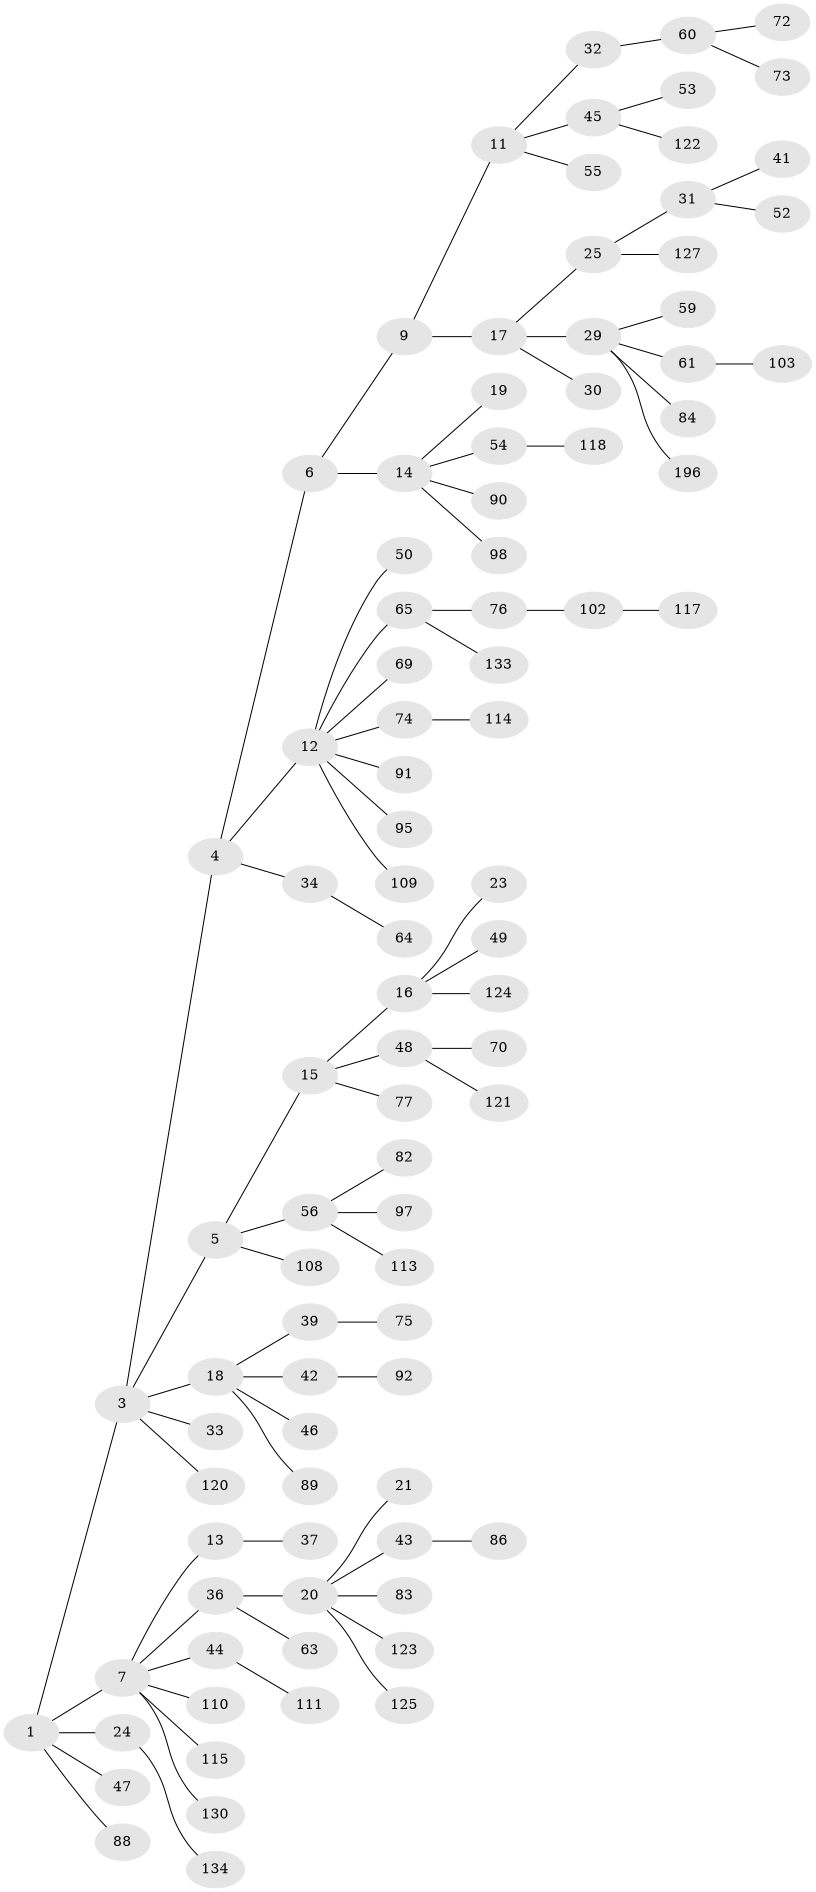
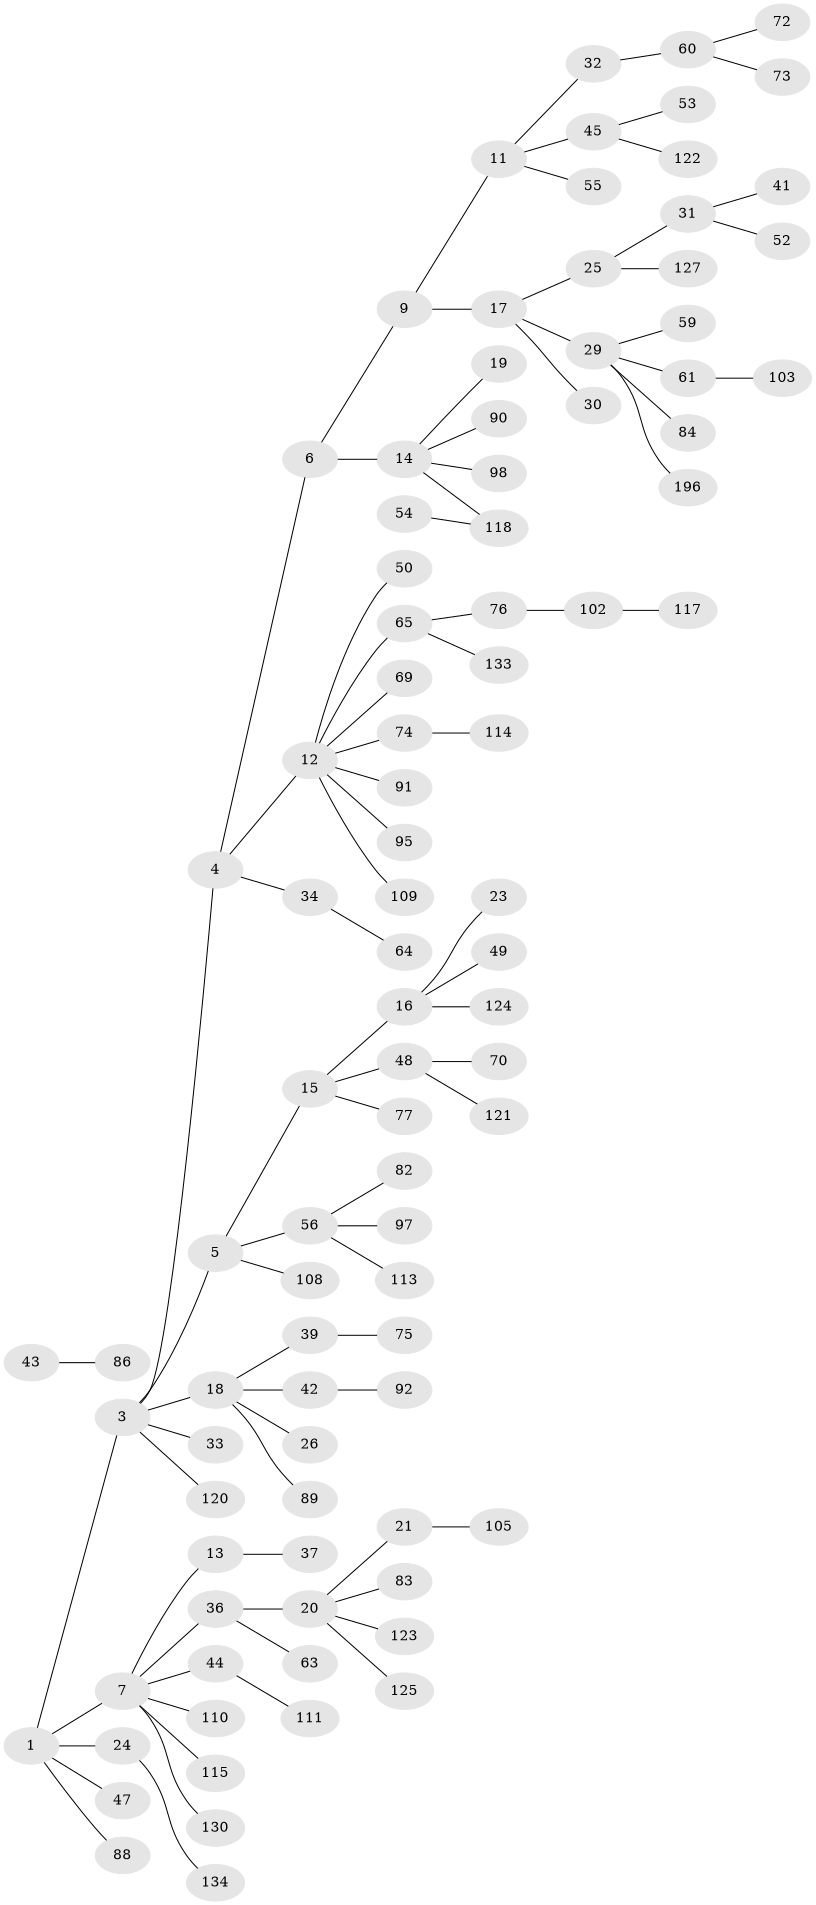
(452, 460) -> (451, 494)
(310, 1432) -> (310, 1445)
none -> (499, 1527)
(357, 1568) -> none
